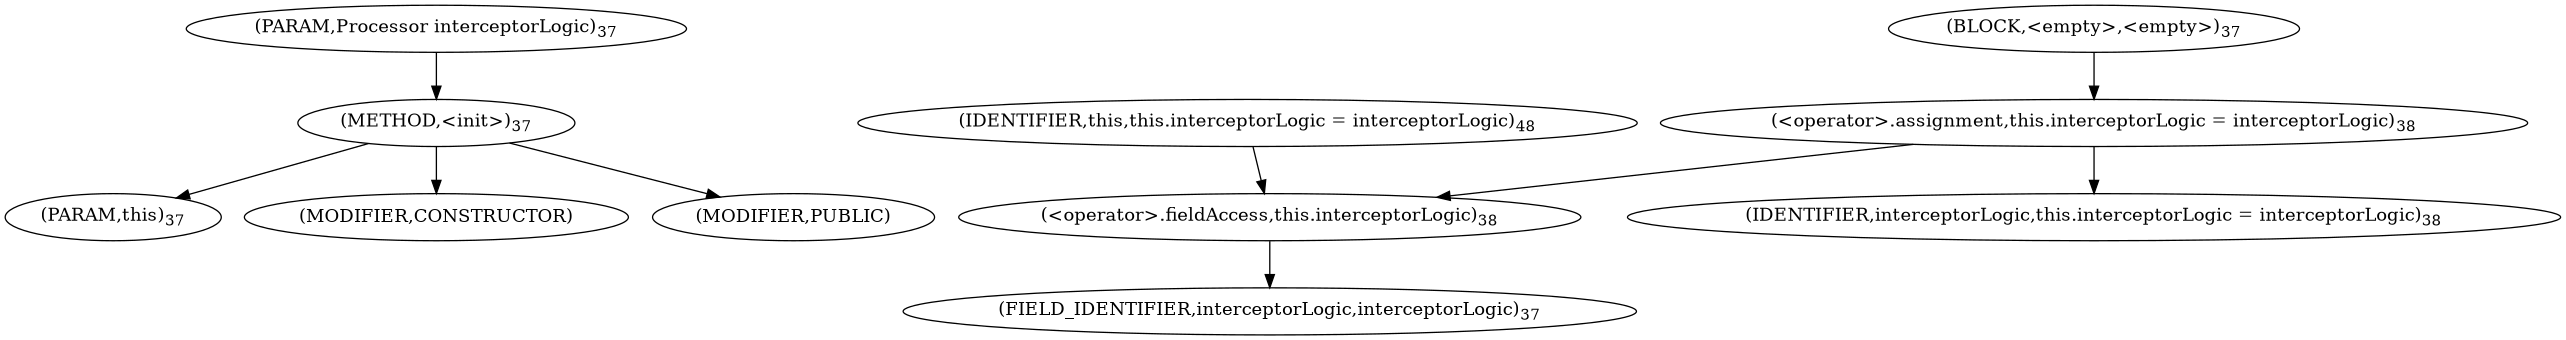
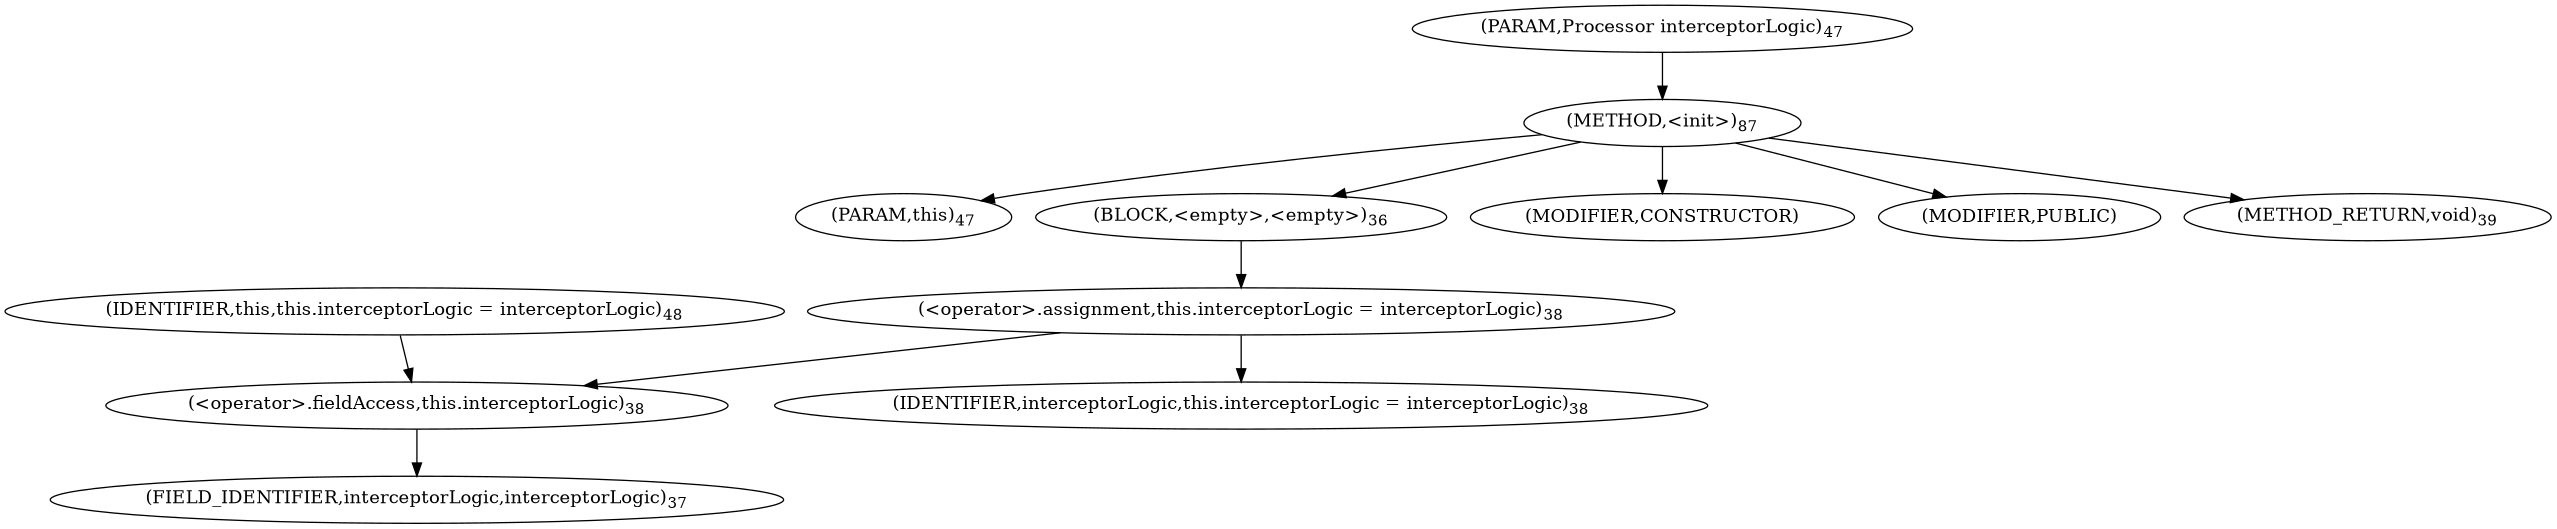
(608, 27) -> (1834, 27)
(2231, 27) -> (1379, 215)
(522, 121) -> (1748, 121)
none -> (1463, 168)
(175, 215) -> (966, 215)
none -> (2368, 217)
